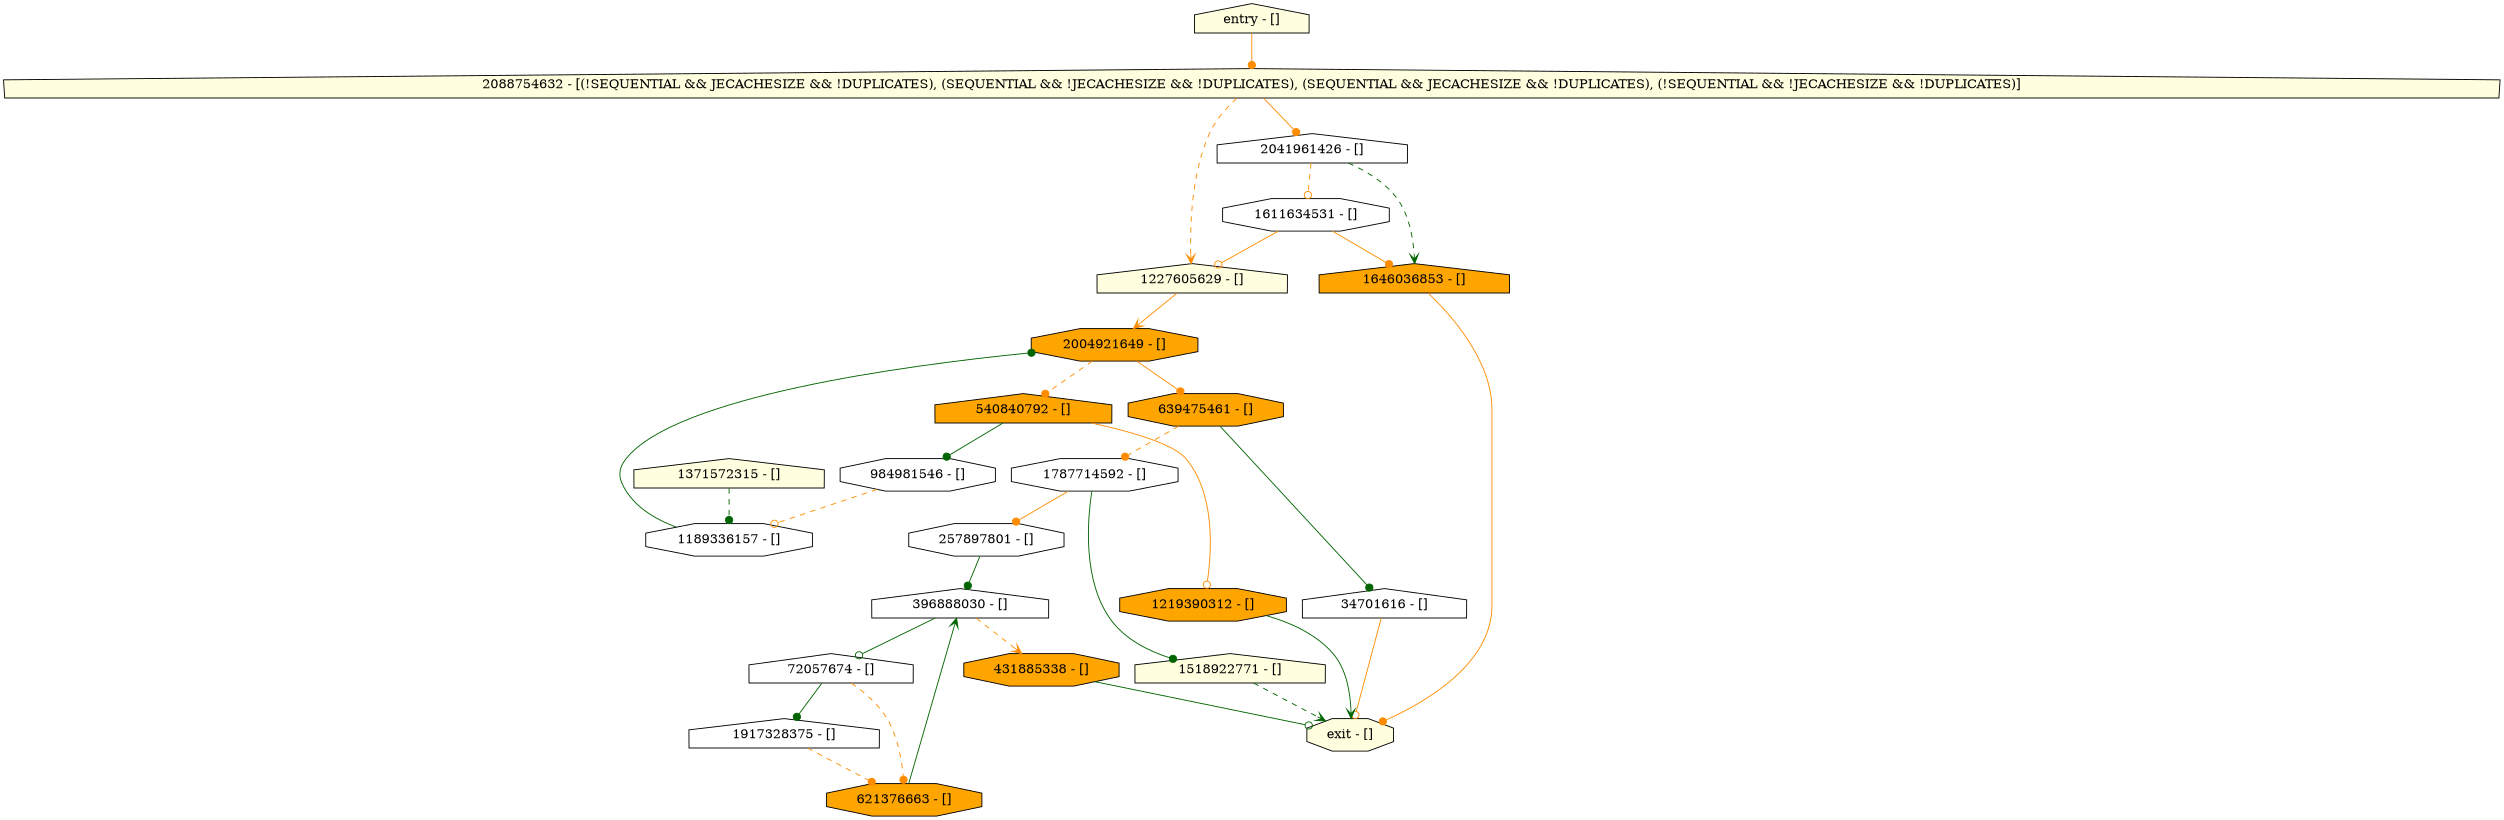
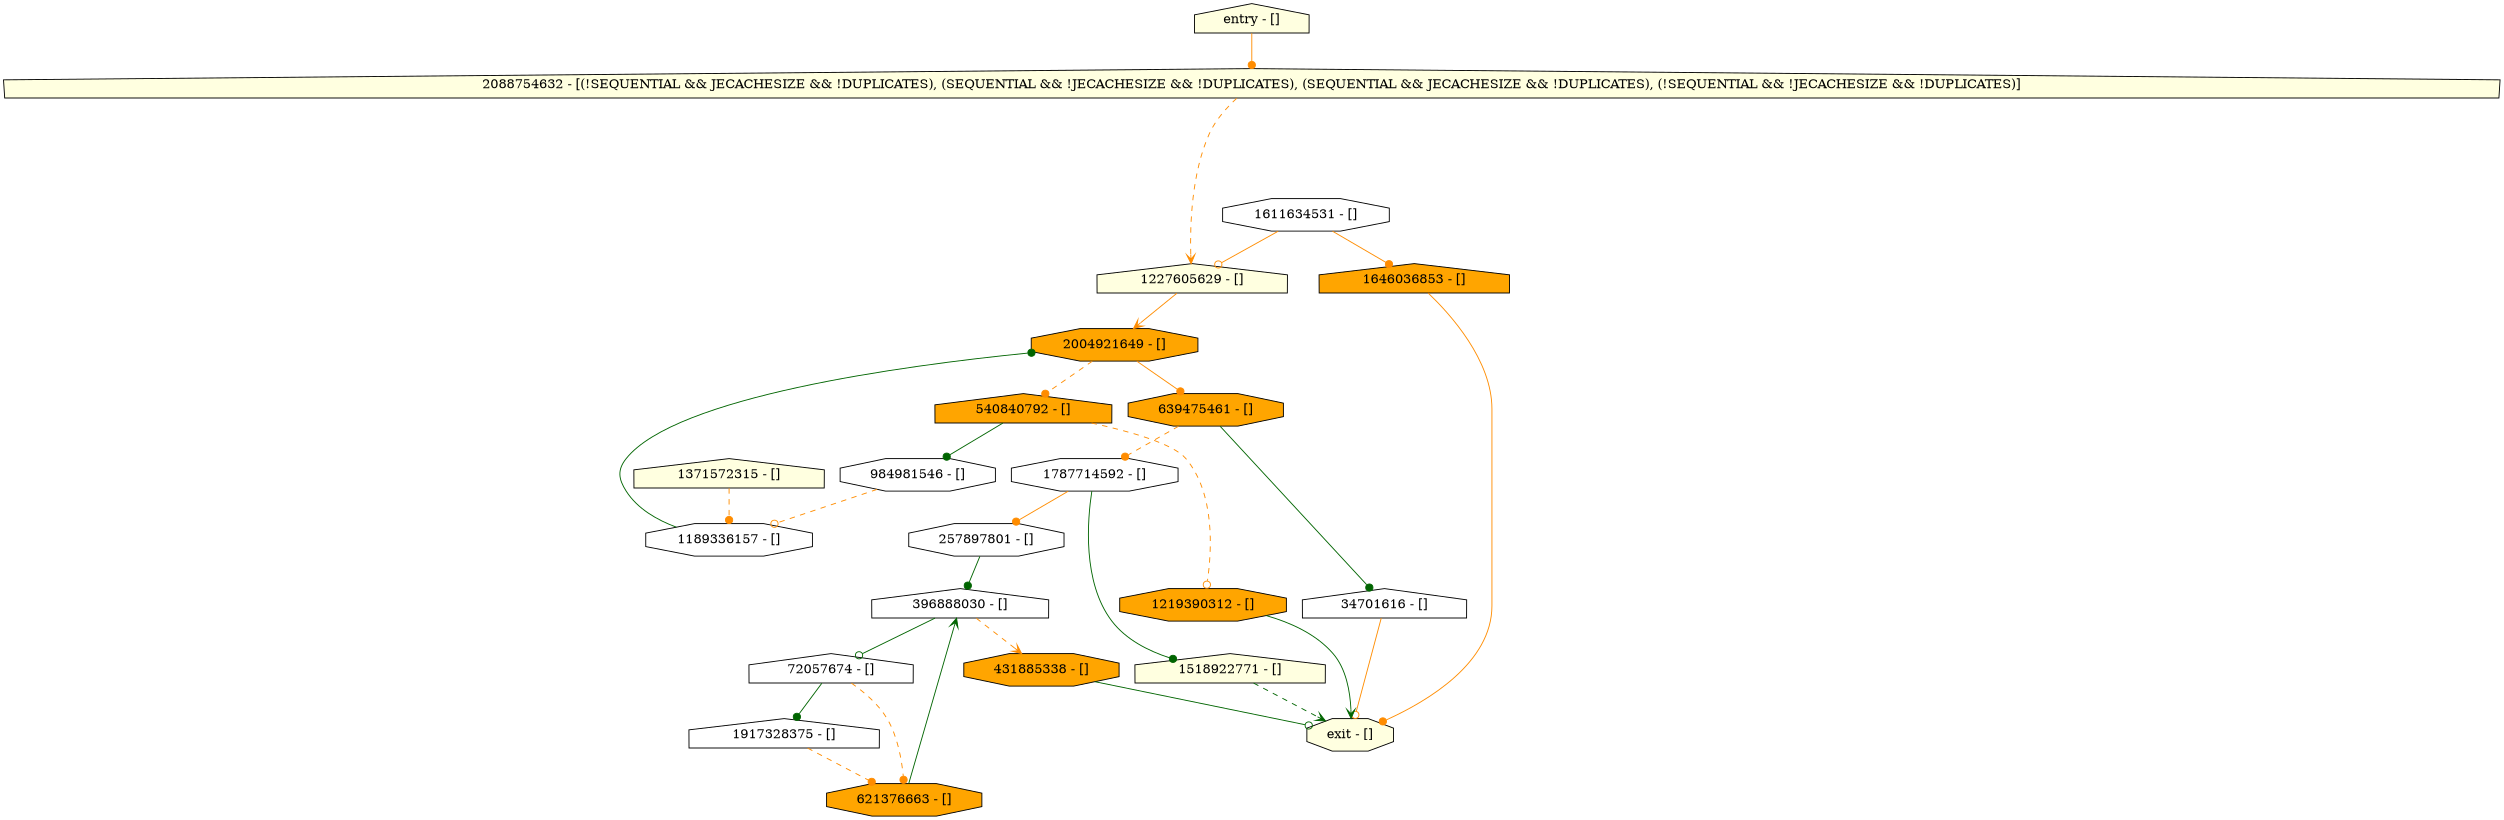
(1312, 150) -> none
(1193, 469) -> (1193, 469)
(729, 502) -> (729, 502)
